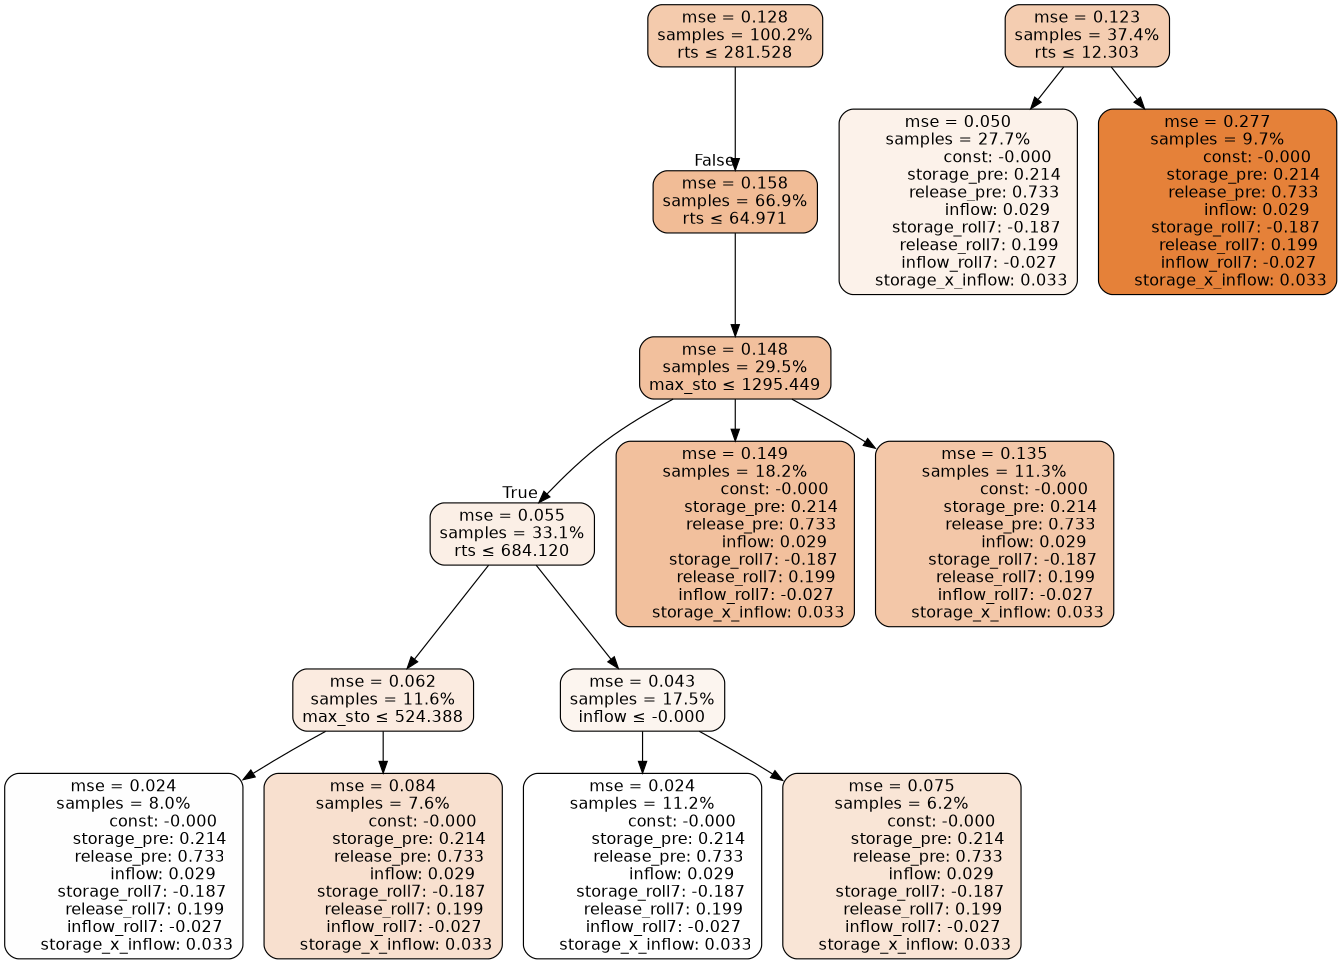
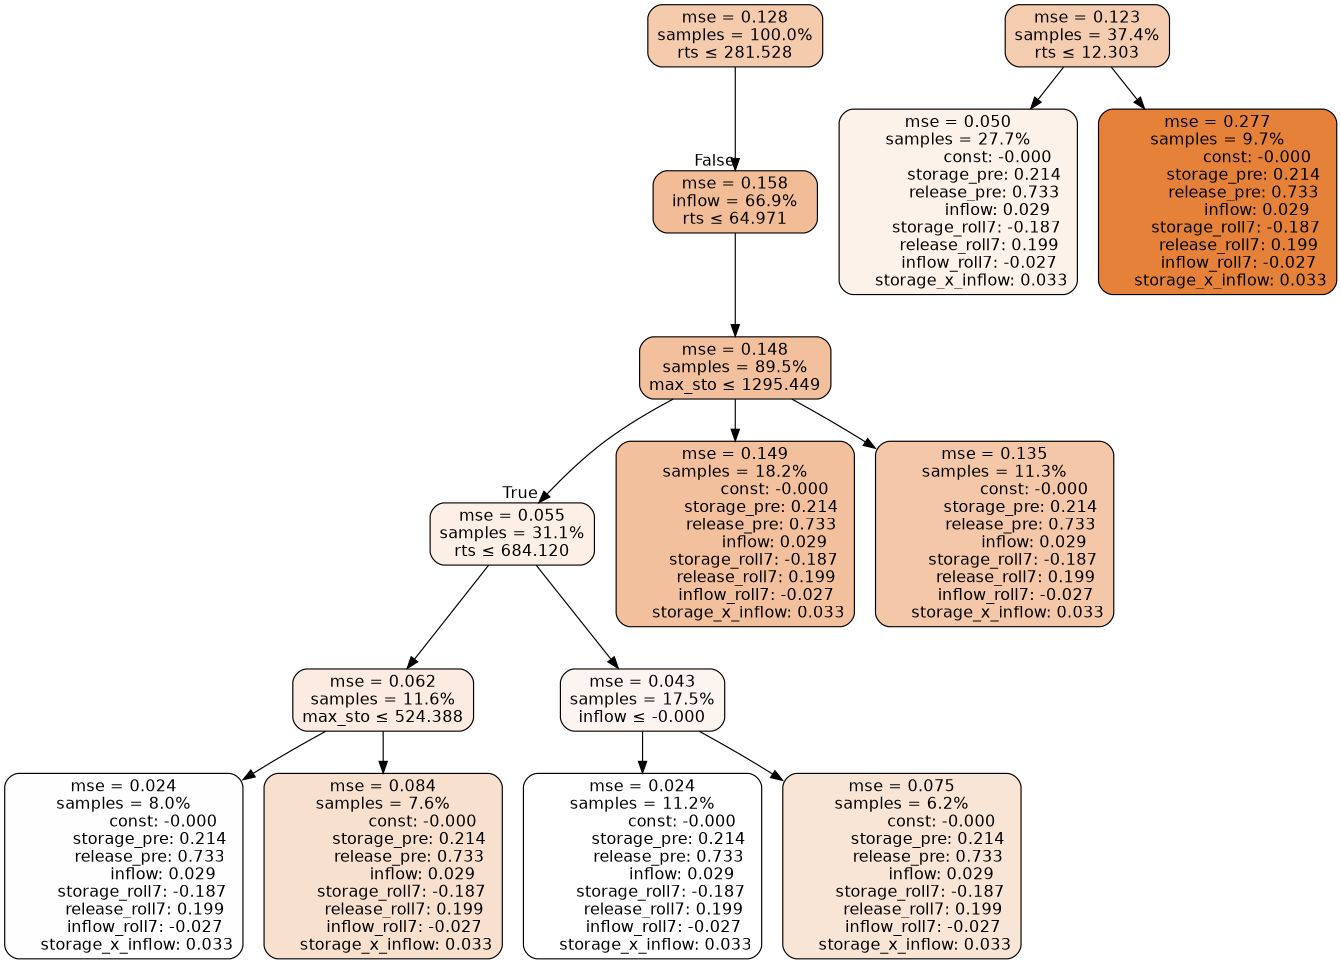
(735, 36) -> (735, 36)
(735, 202) -> (735, 202)
(735, 368) -> (735, 368)
(512, 534) -> (512, 534)
